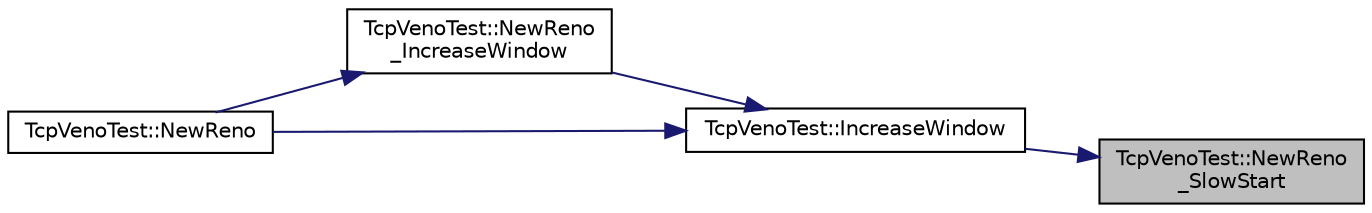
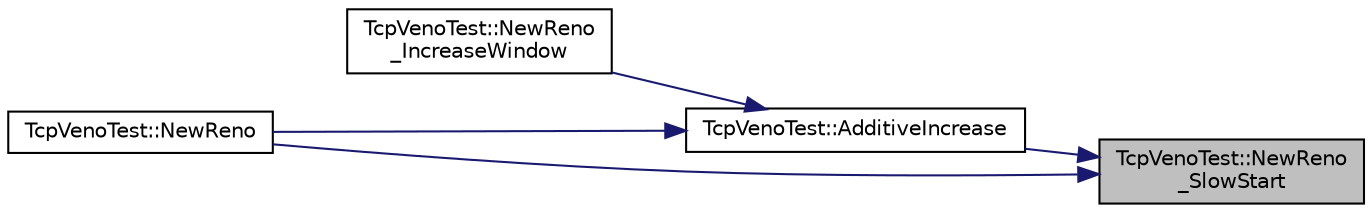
(279, 95) -> (675, 171)
(856, 130) -> (856, 130)
